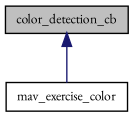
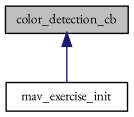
(67, 97) -> (67, 97)
